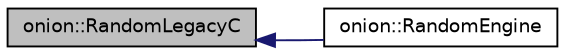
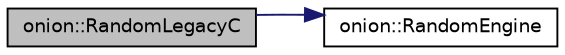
(300, 40) -> (280, 15)
